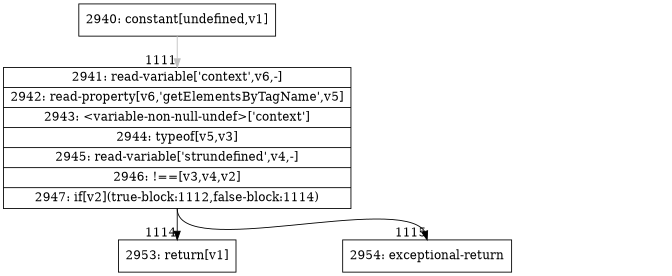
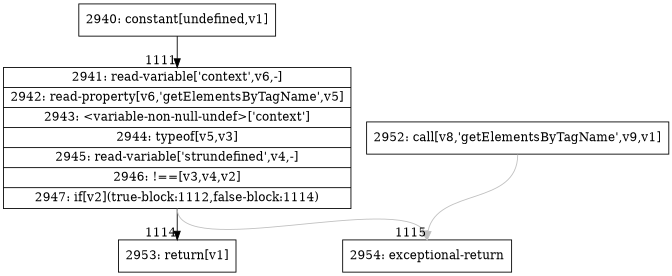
(177, 47) -> (177, 47)
none -> (518, 138)
(298, 225) -> (298, 225)
